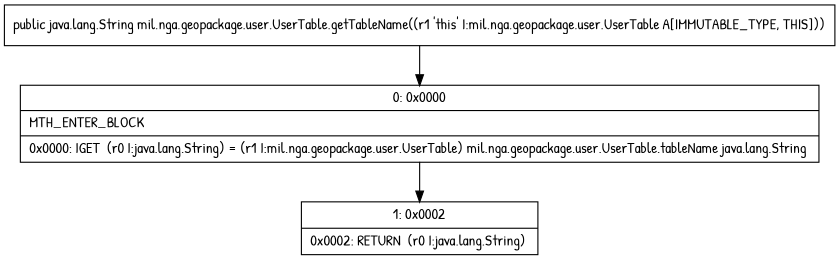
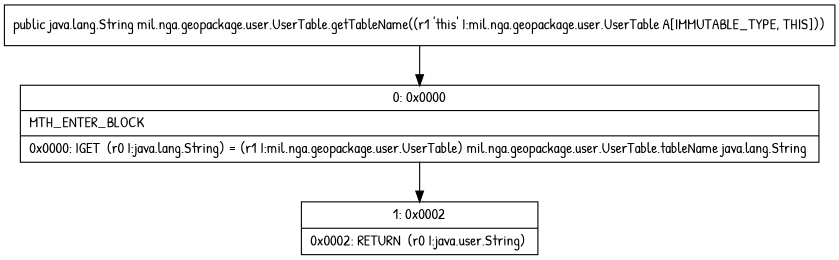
(420, 241) -> (420, 241)
